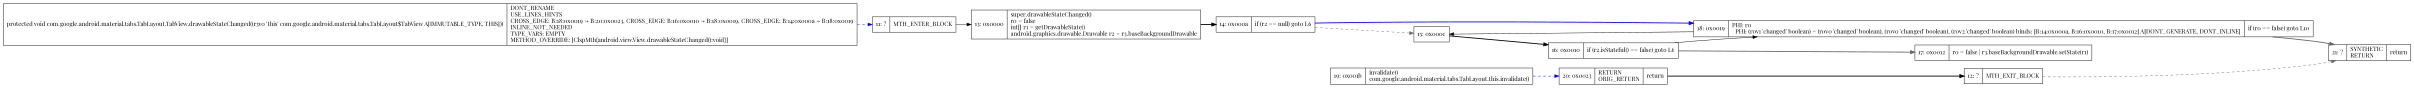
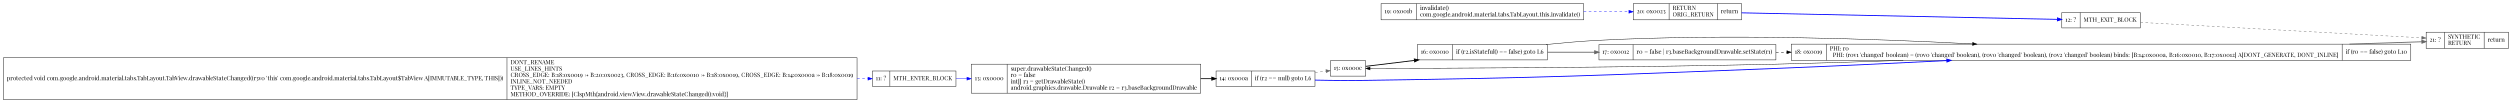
(961, 25) -> (961, 79)
none -> (1781, 52)
(1814, 76) -> (1899, 16)
